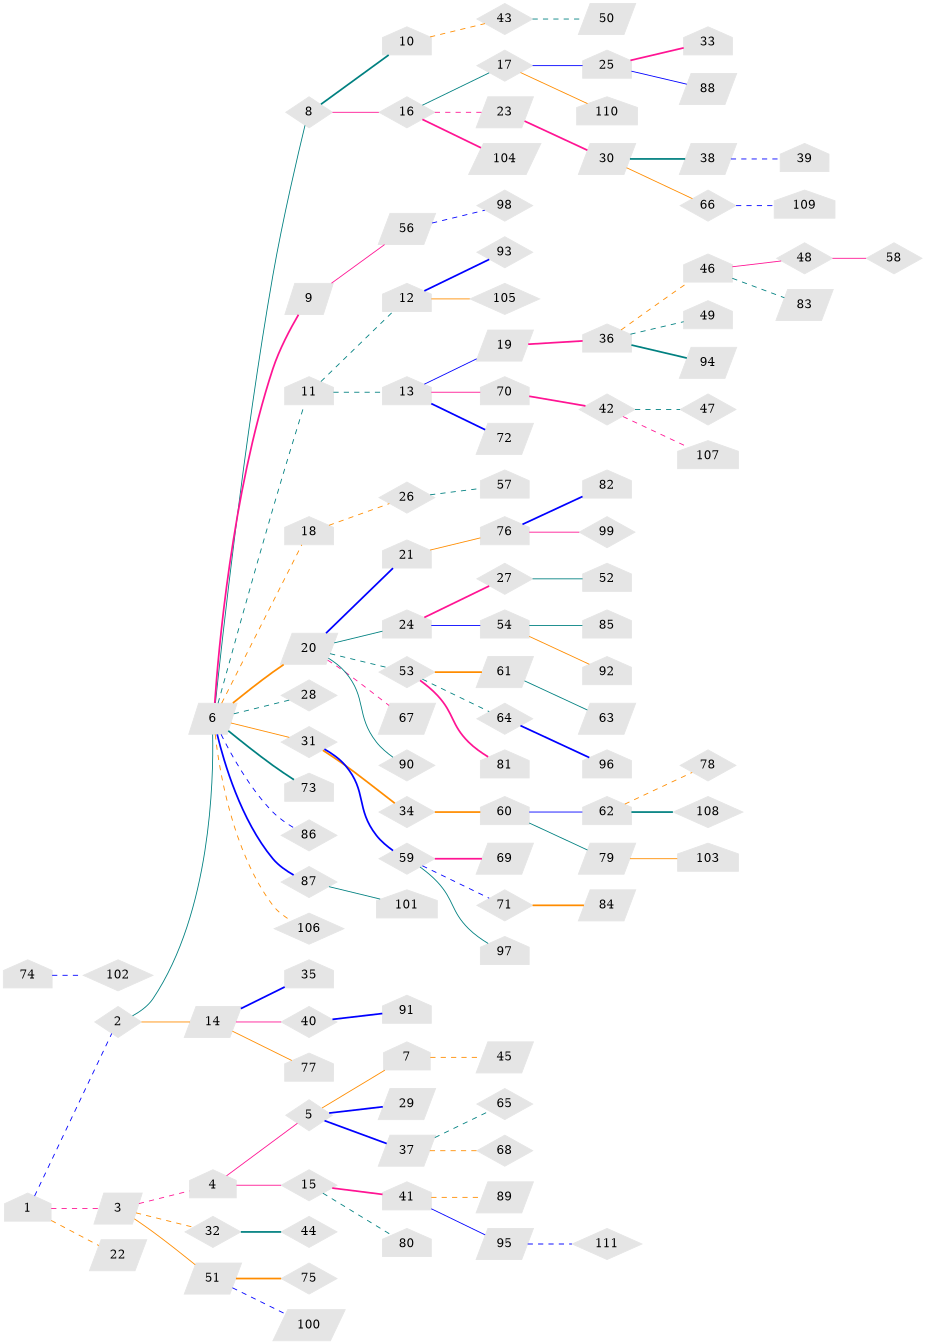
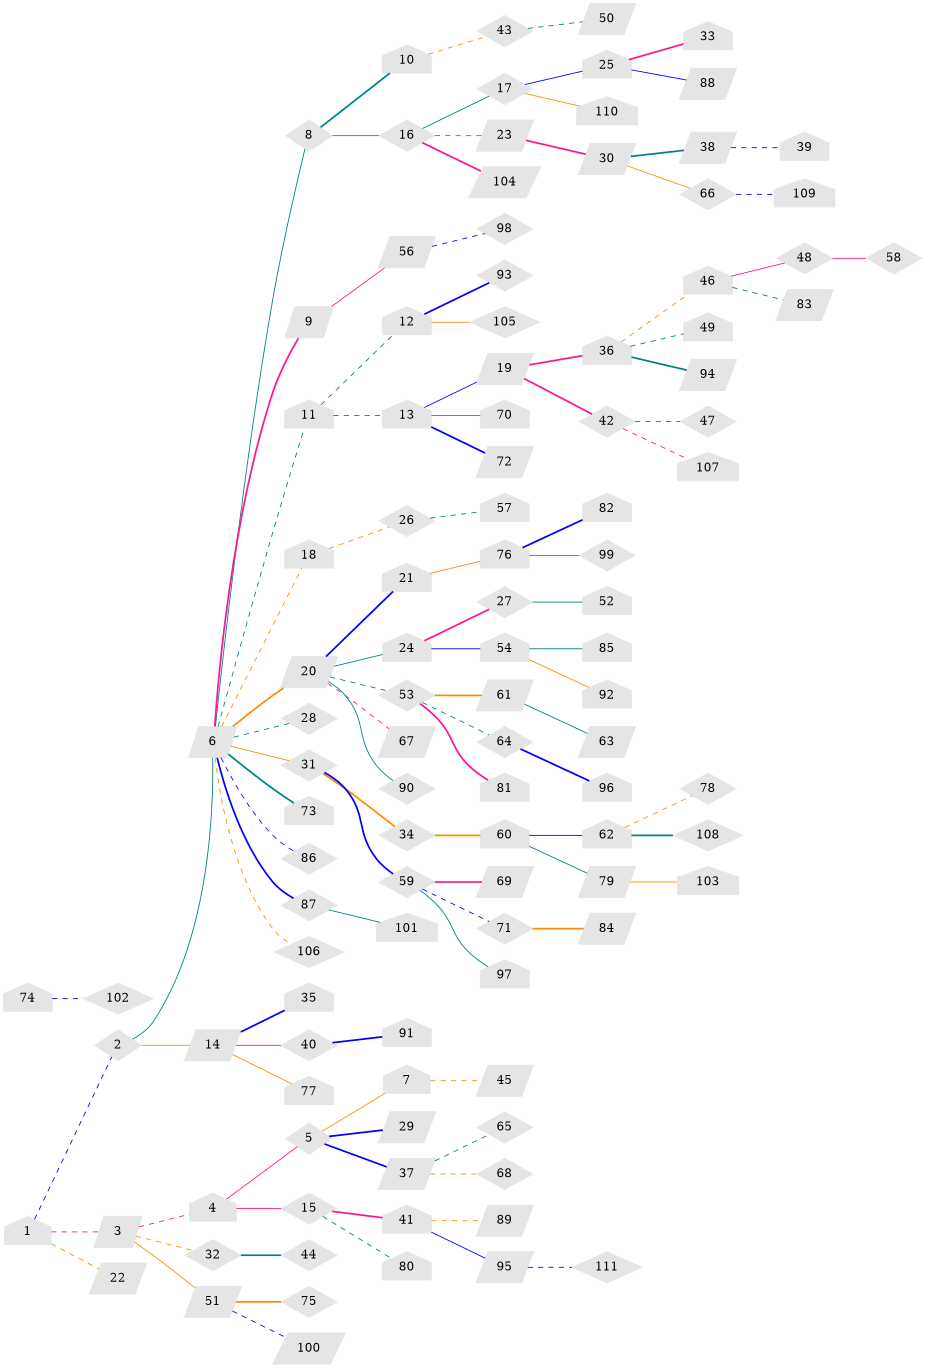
(557, 401) -> (558, 396)
